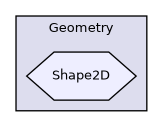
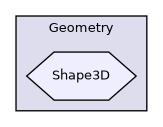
(81, 76) -> (81, 76)
